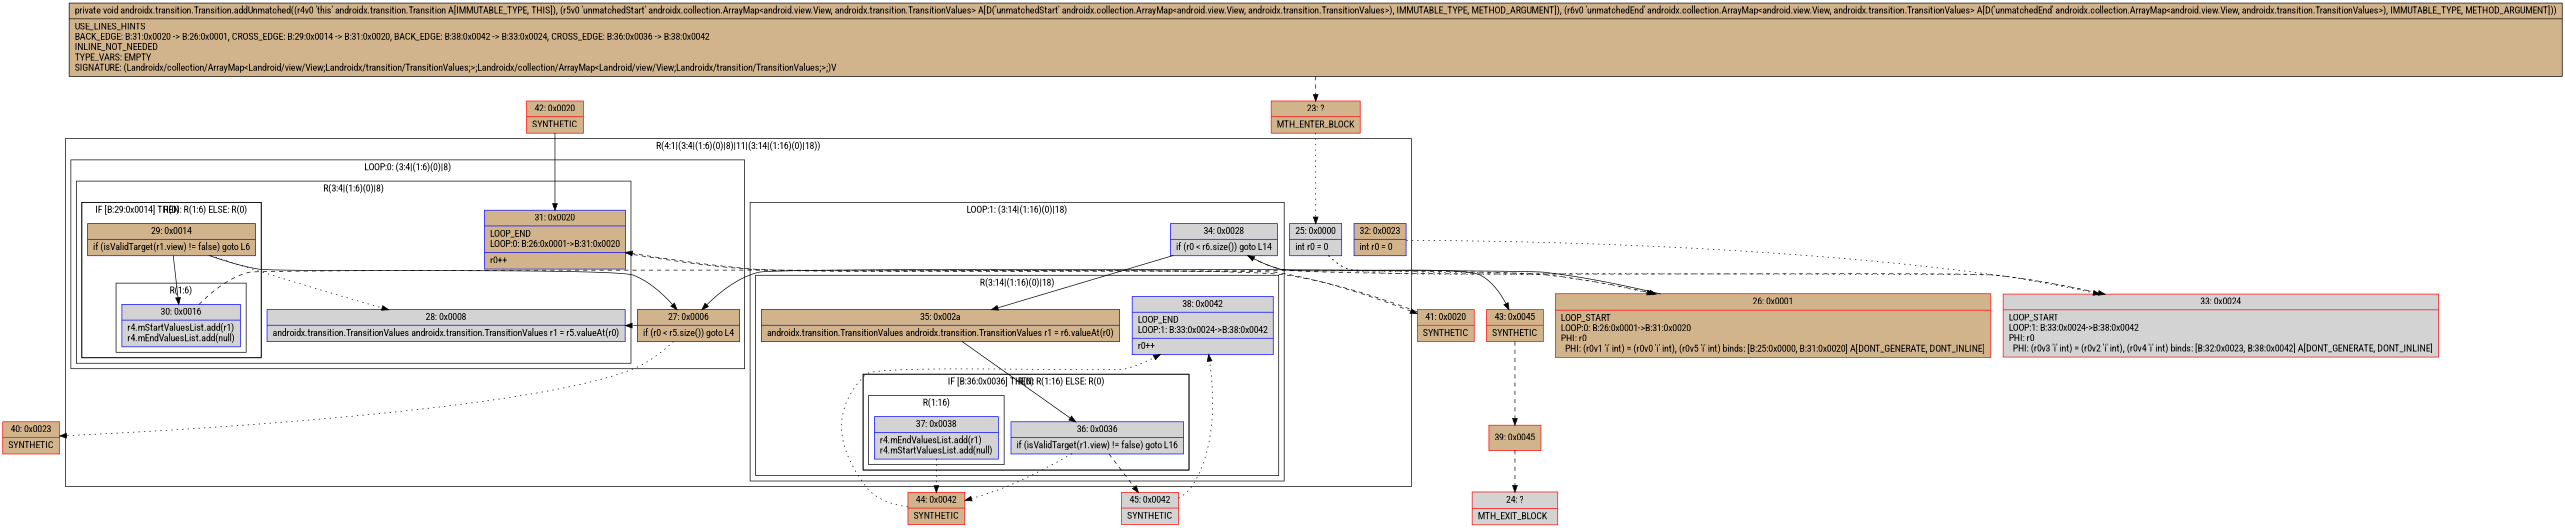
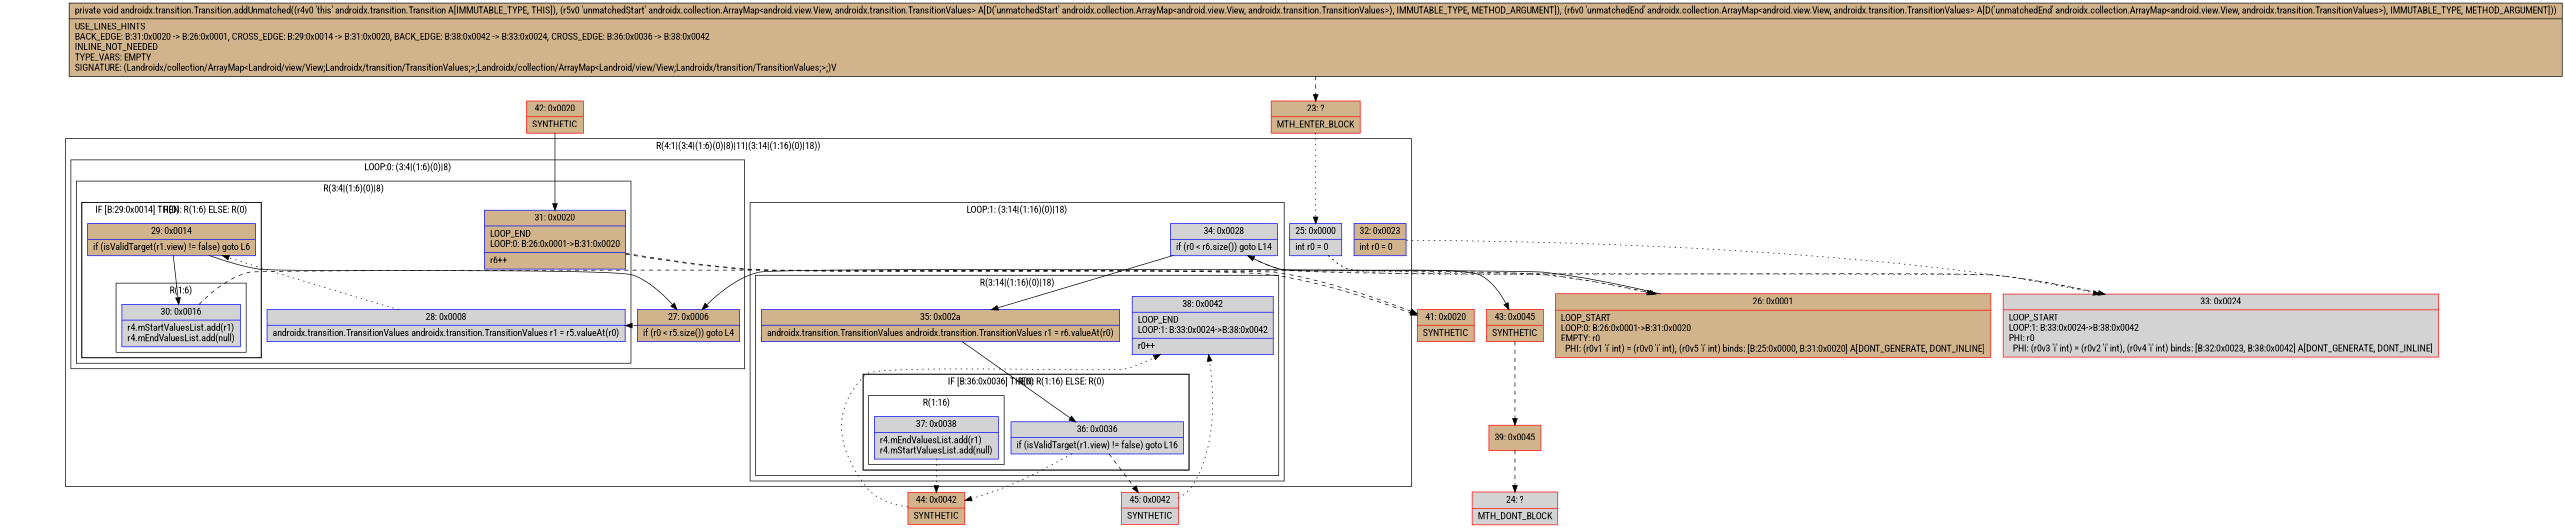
(498, 261) -> (498, 261)
(1027, 271) -> (1020, 271)
(296, 283) -> (314, 284)
(1575, 339) -> (1582, 339)
(31, 438) -> none
(1513, 516) -> (1515, 516)
